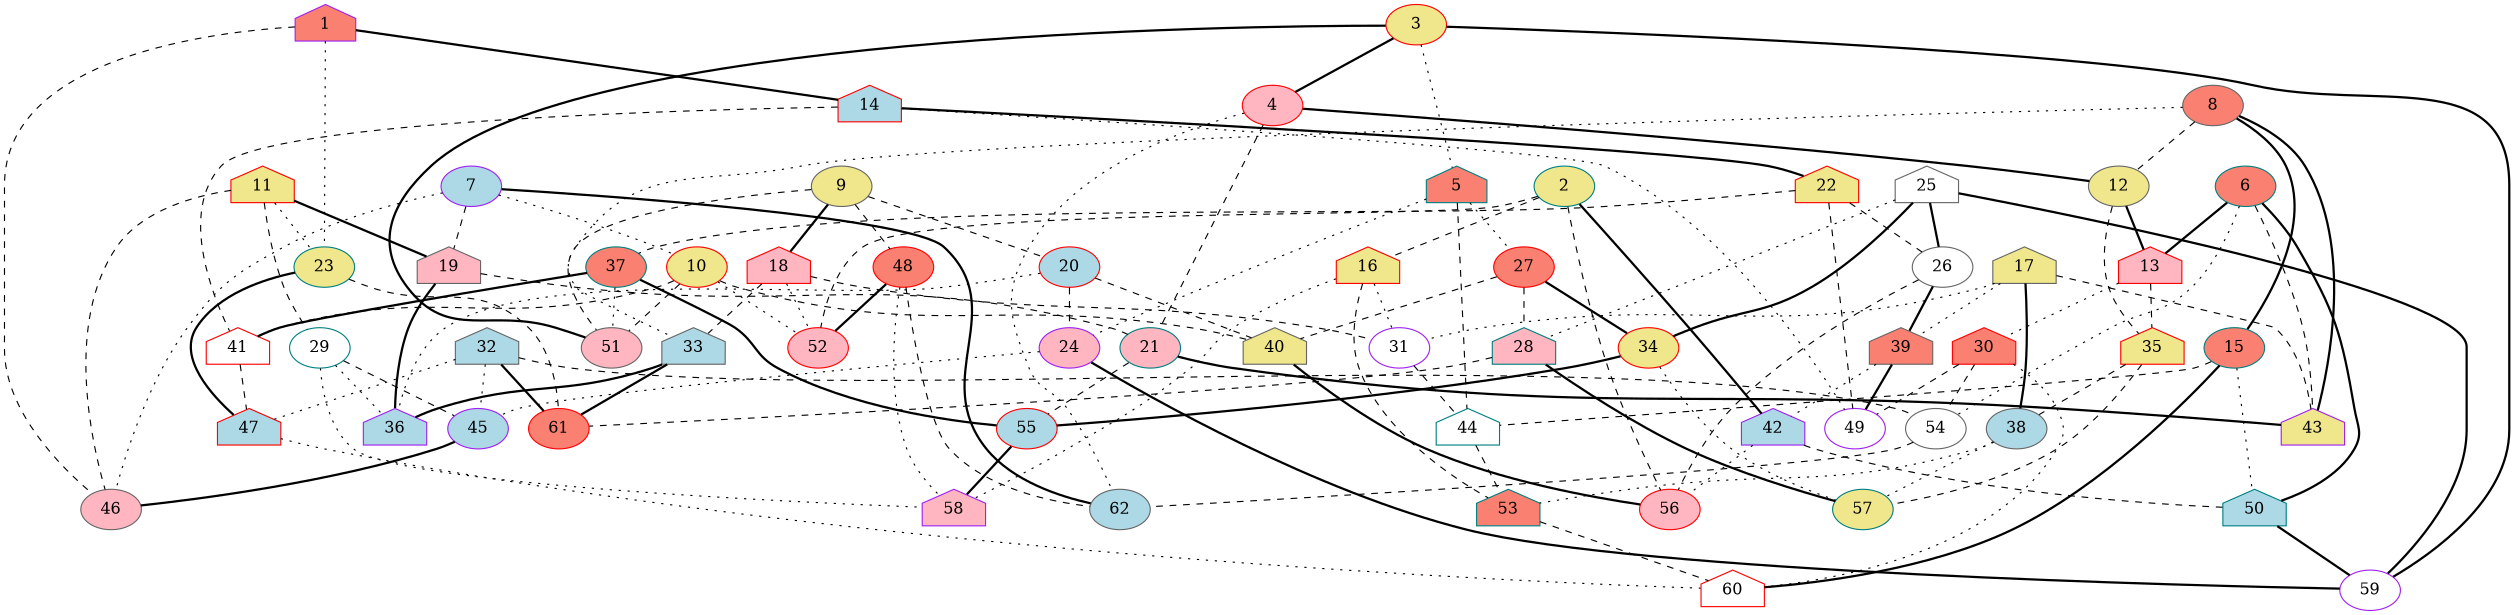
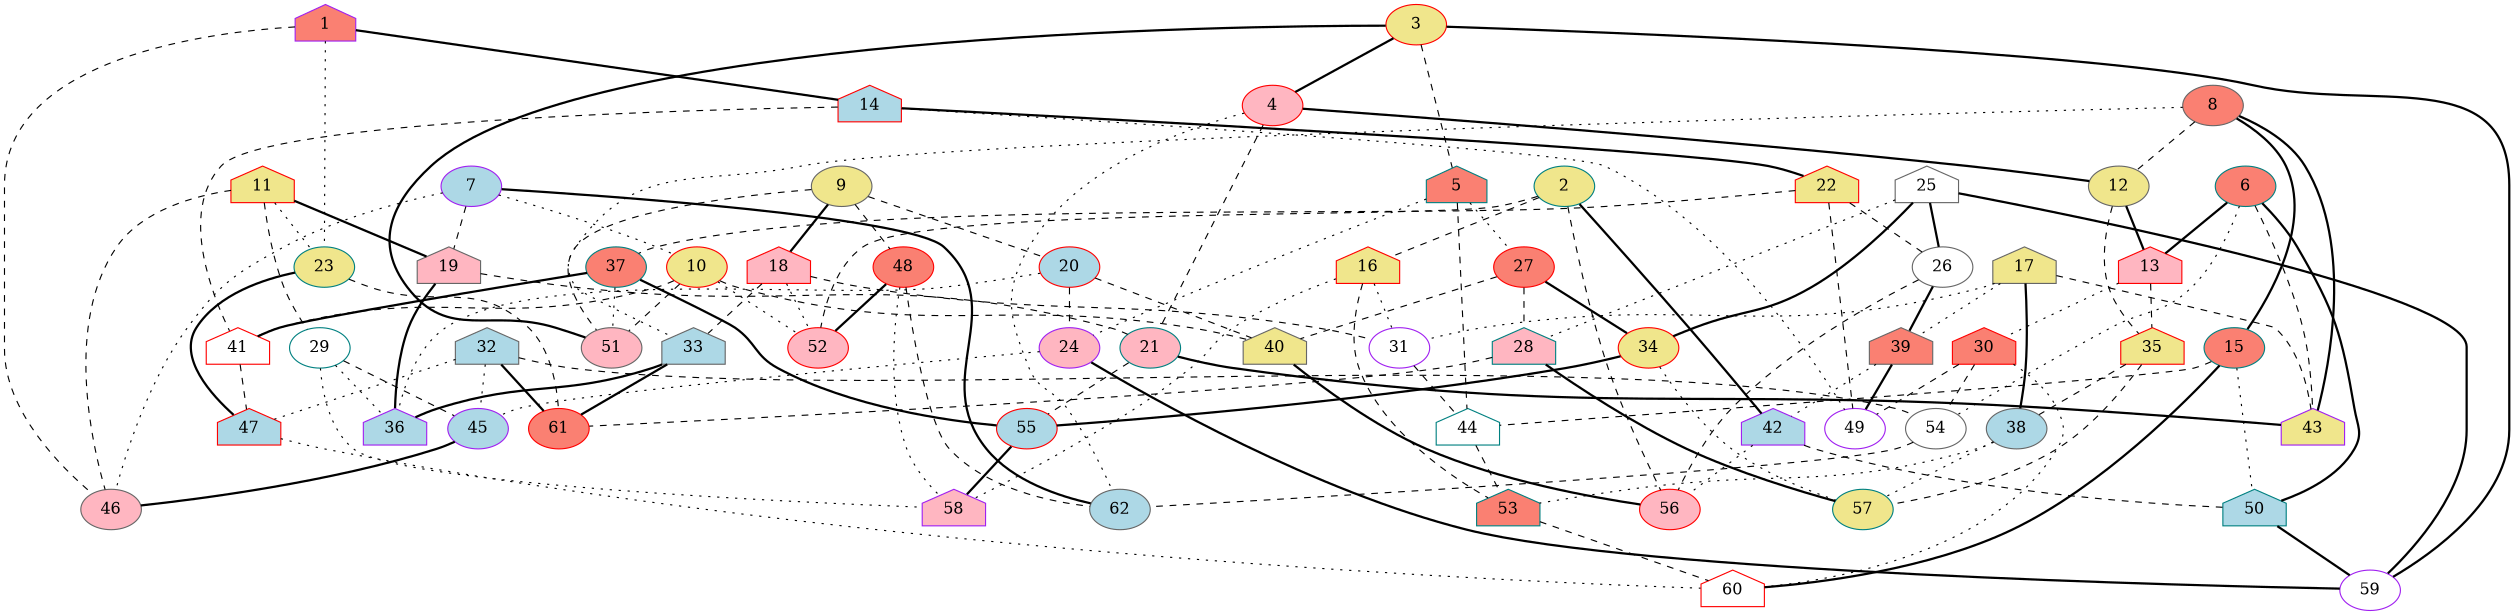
(1437, 106) -> (1437, 106)
